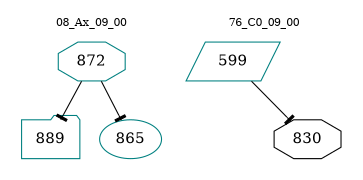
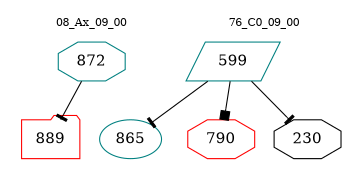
(110, 98) -> (186, 97)
(51, 139) -> (51, 139)
none -> (221, 139)
(308, 139) -> (308, 139)
